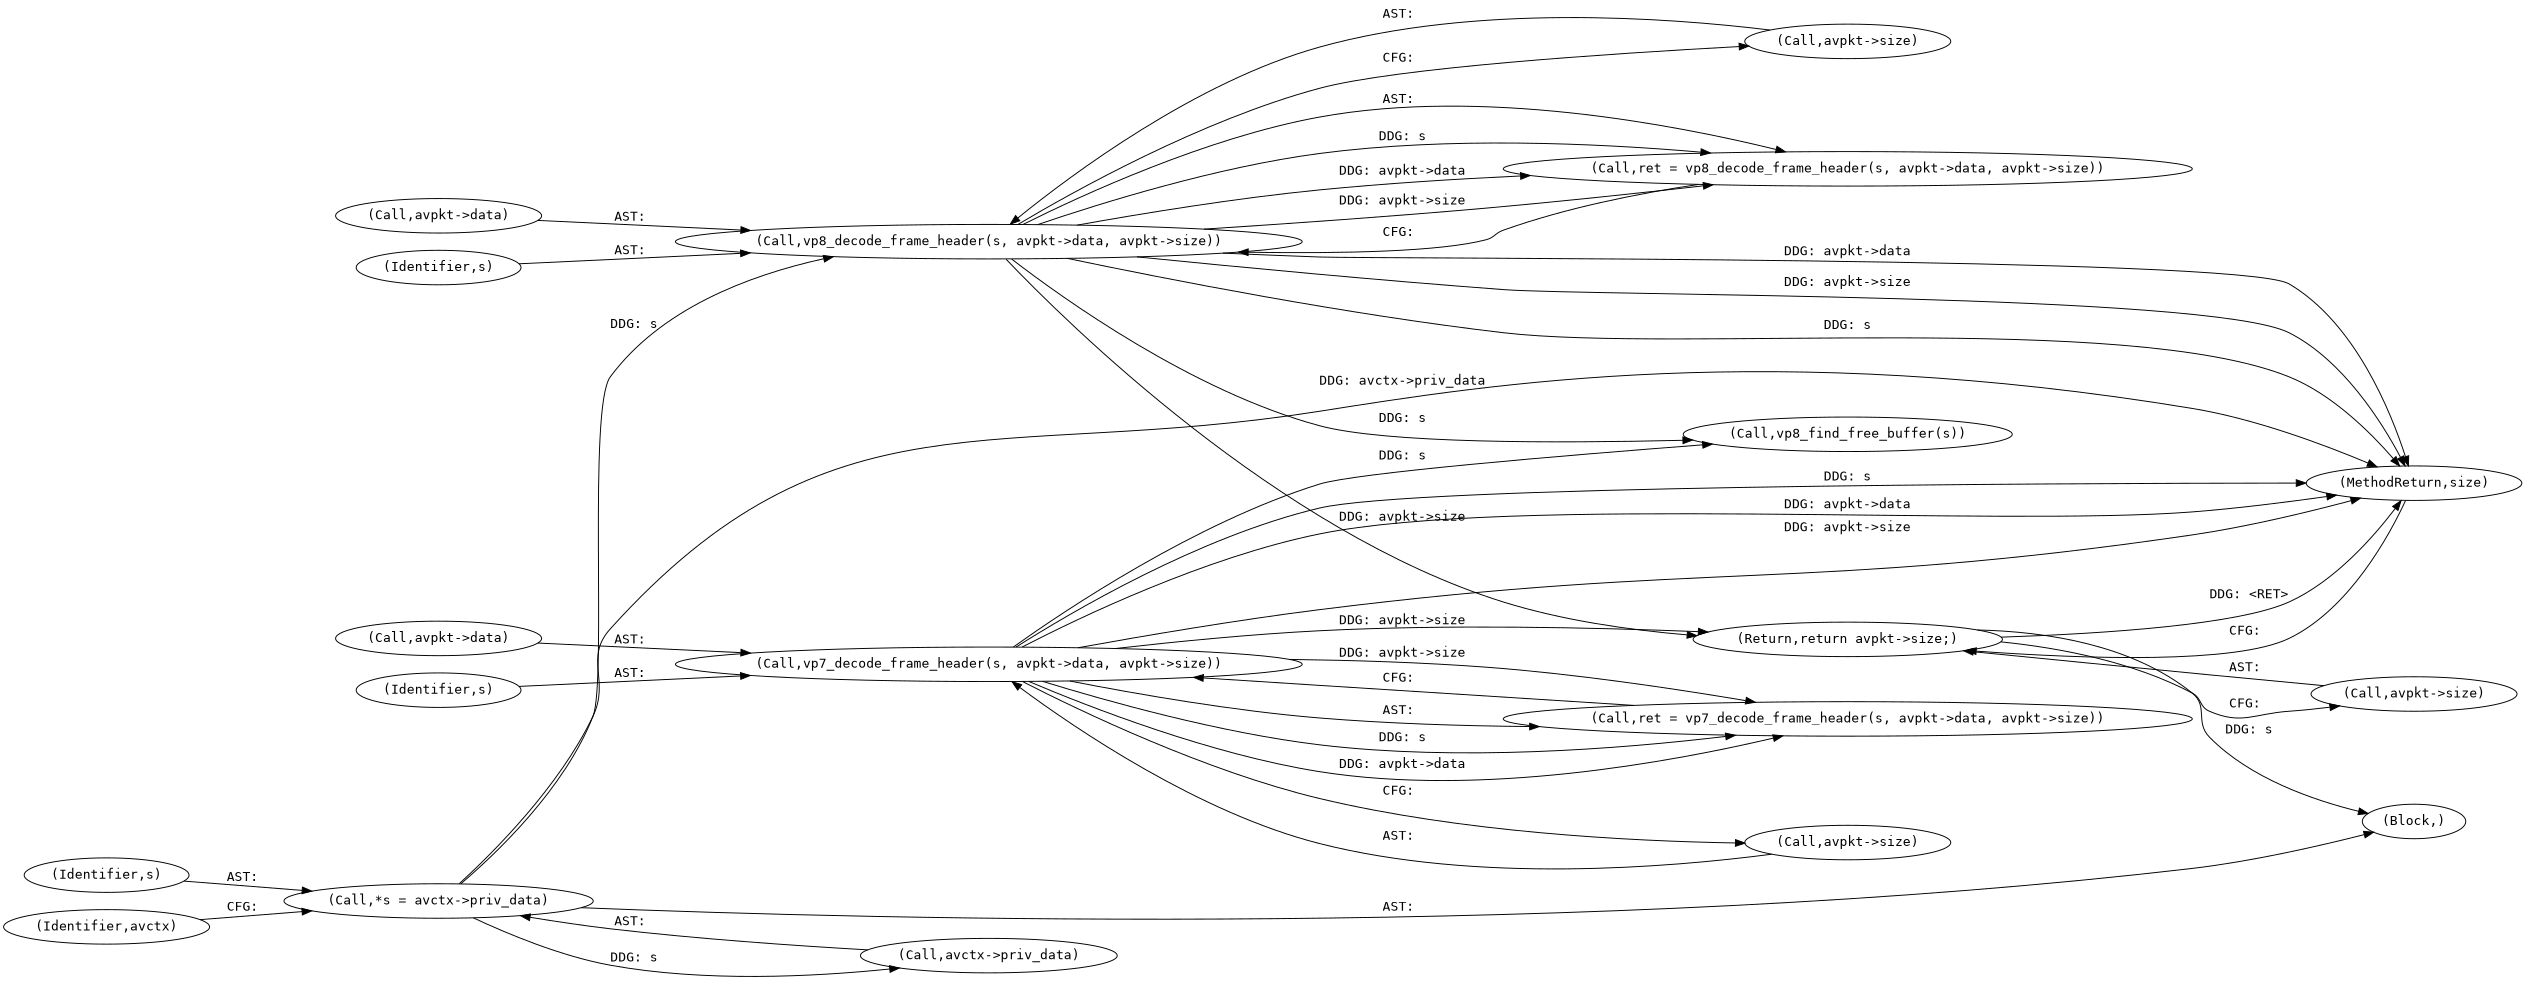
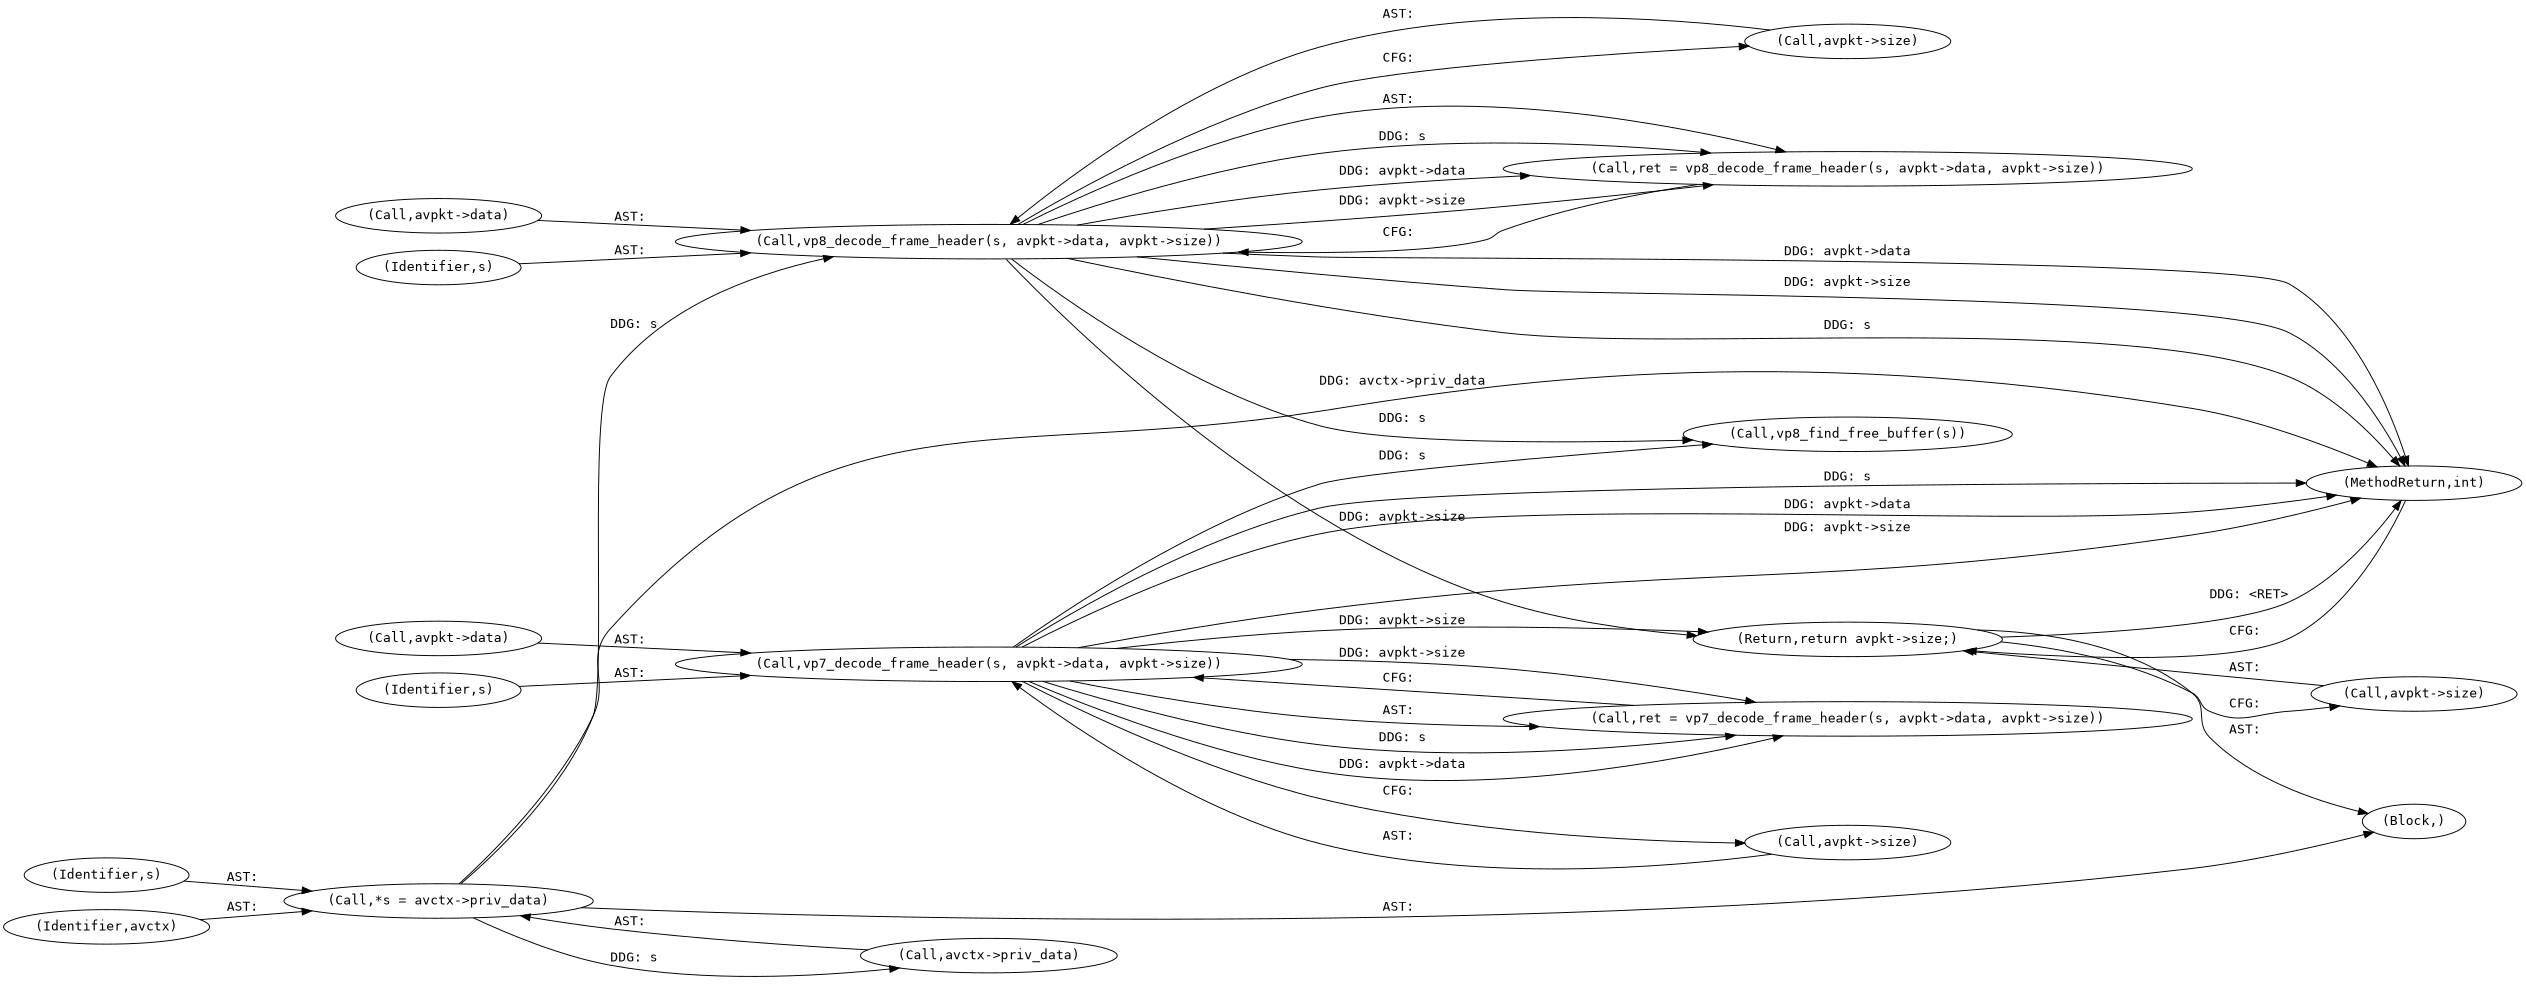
(2414, 483) -> (2414, 483)
(2249, 730) -> (2249, 730)
(247, 907) -> (247, 907)
